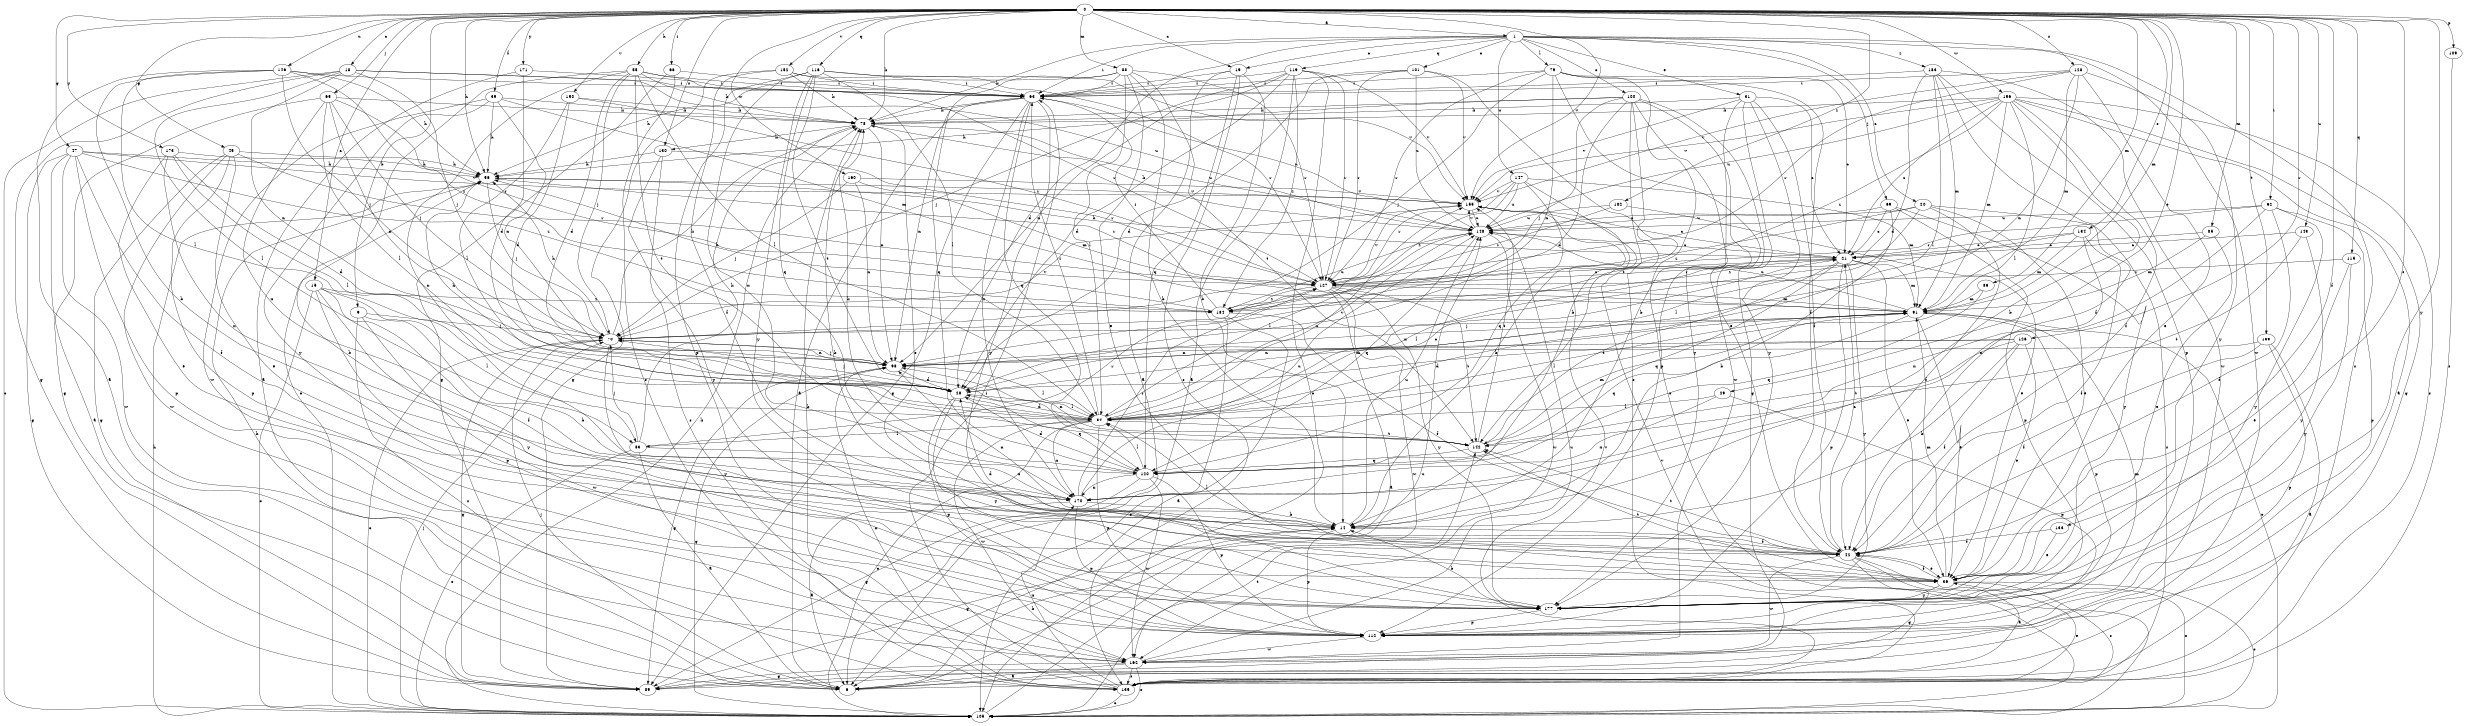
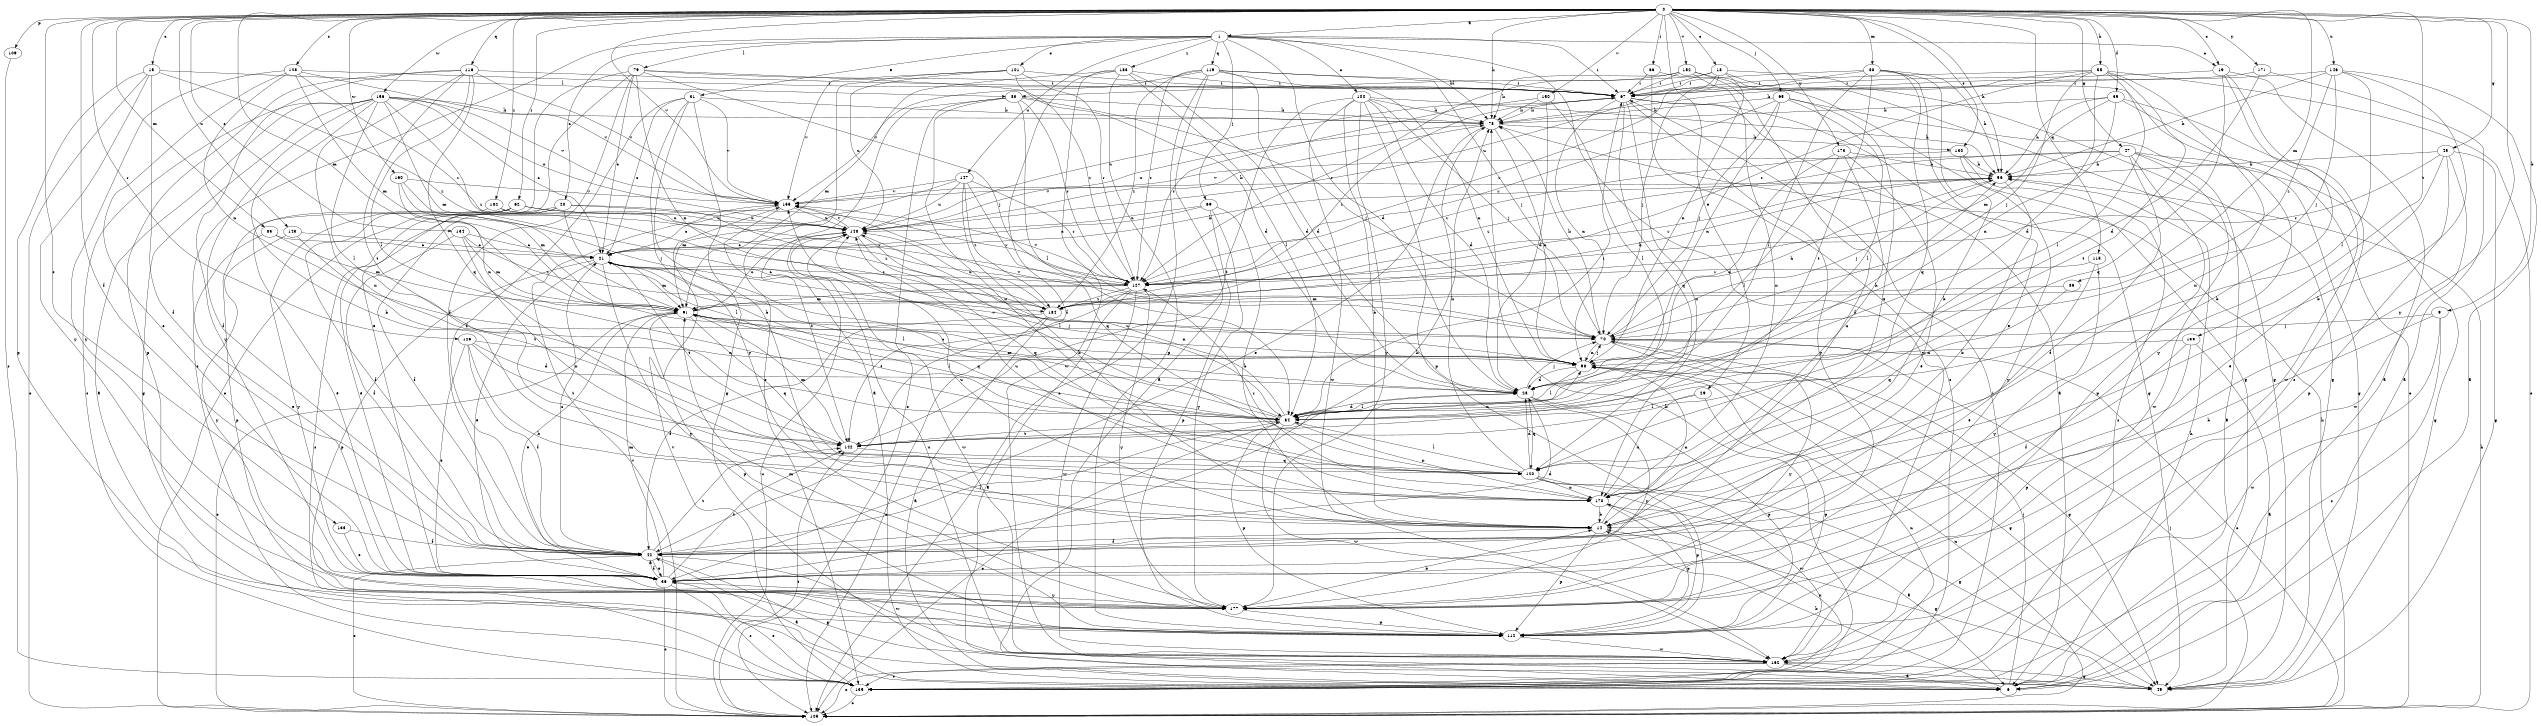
(1032, 97) -> (1623, 97)
(1503, 326) -> (799, 293)
(870, 434) -> (1109, 295)
(1705, 440) -> (1772, 318)
(697, 542) -> (1956, 542)
(1540, 673) -> (1316, 686)
(648, 690) -> (2160, 690)
